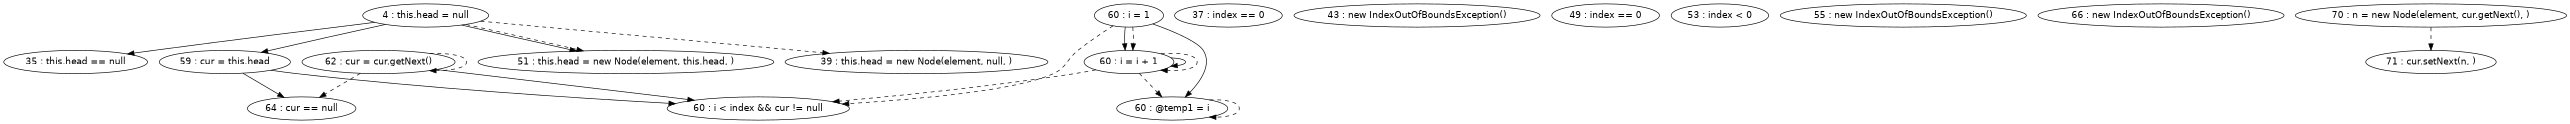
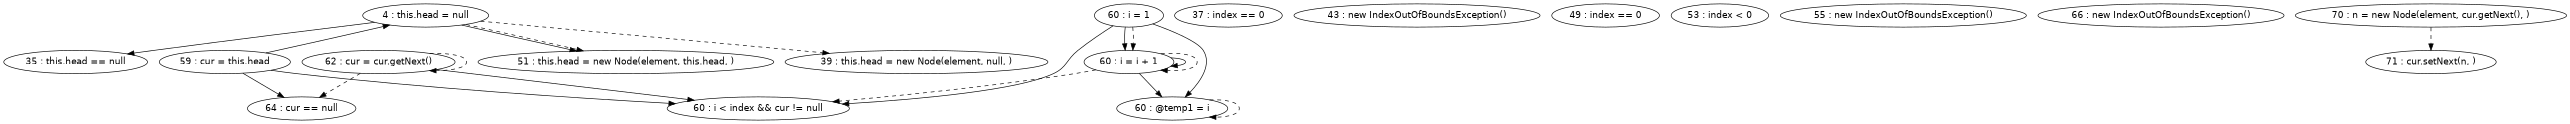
(326, 37) -> (325, 40)
(1148, 83) -> (1148, 83)
(990, 89) -> (990, 89)
